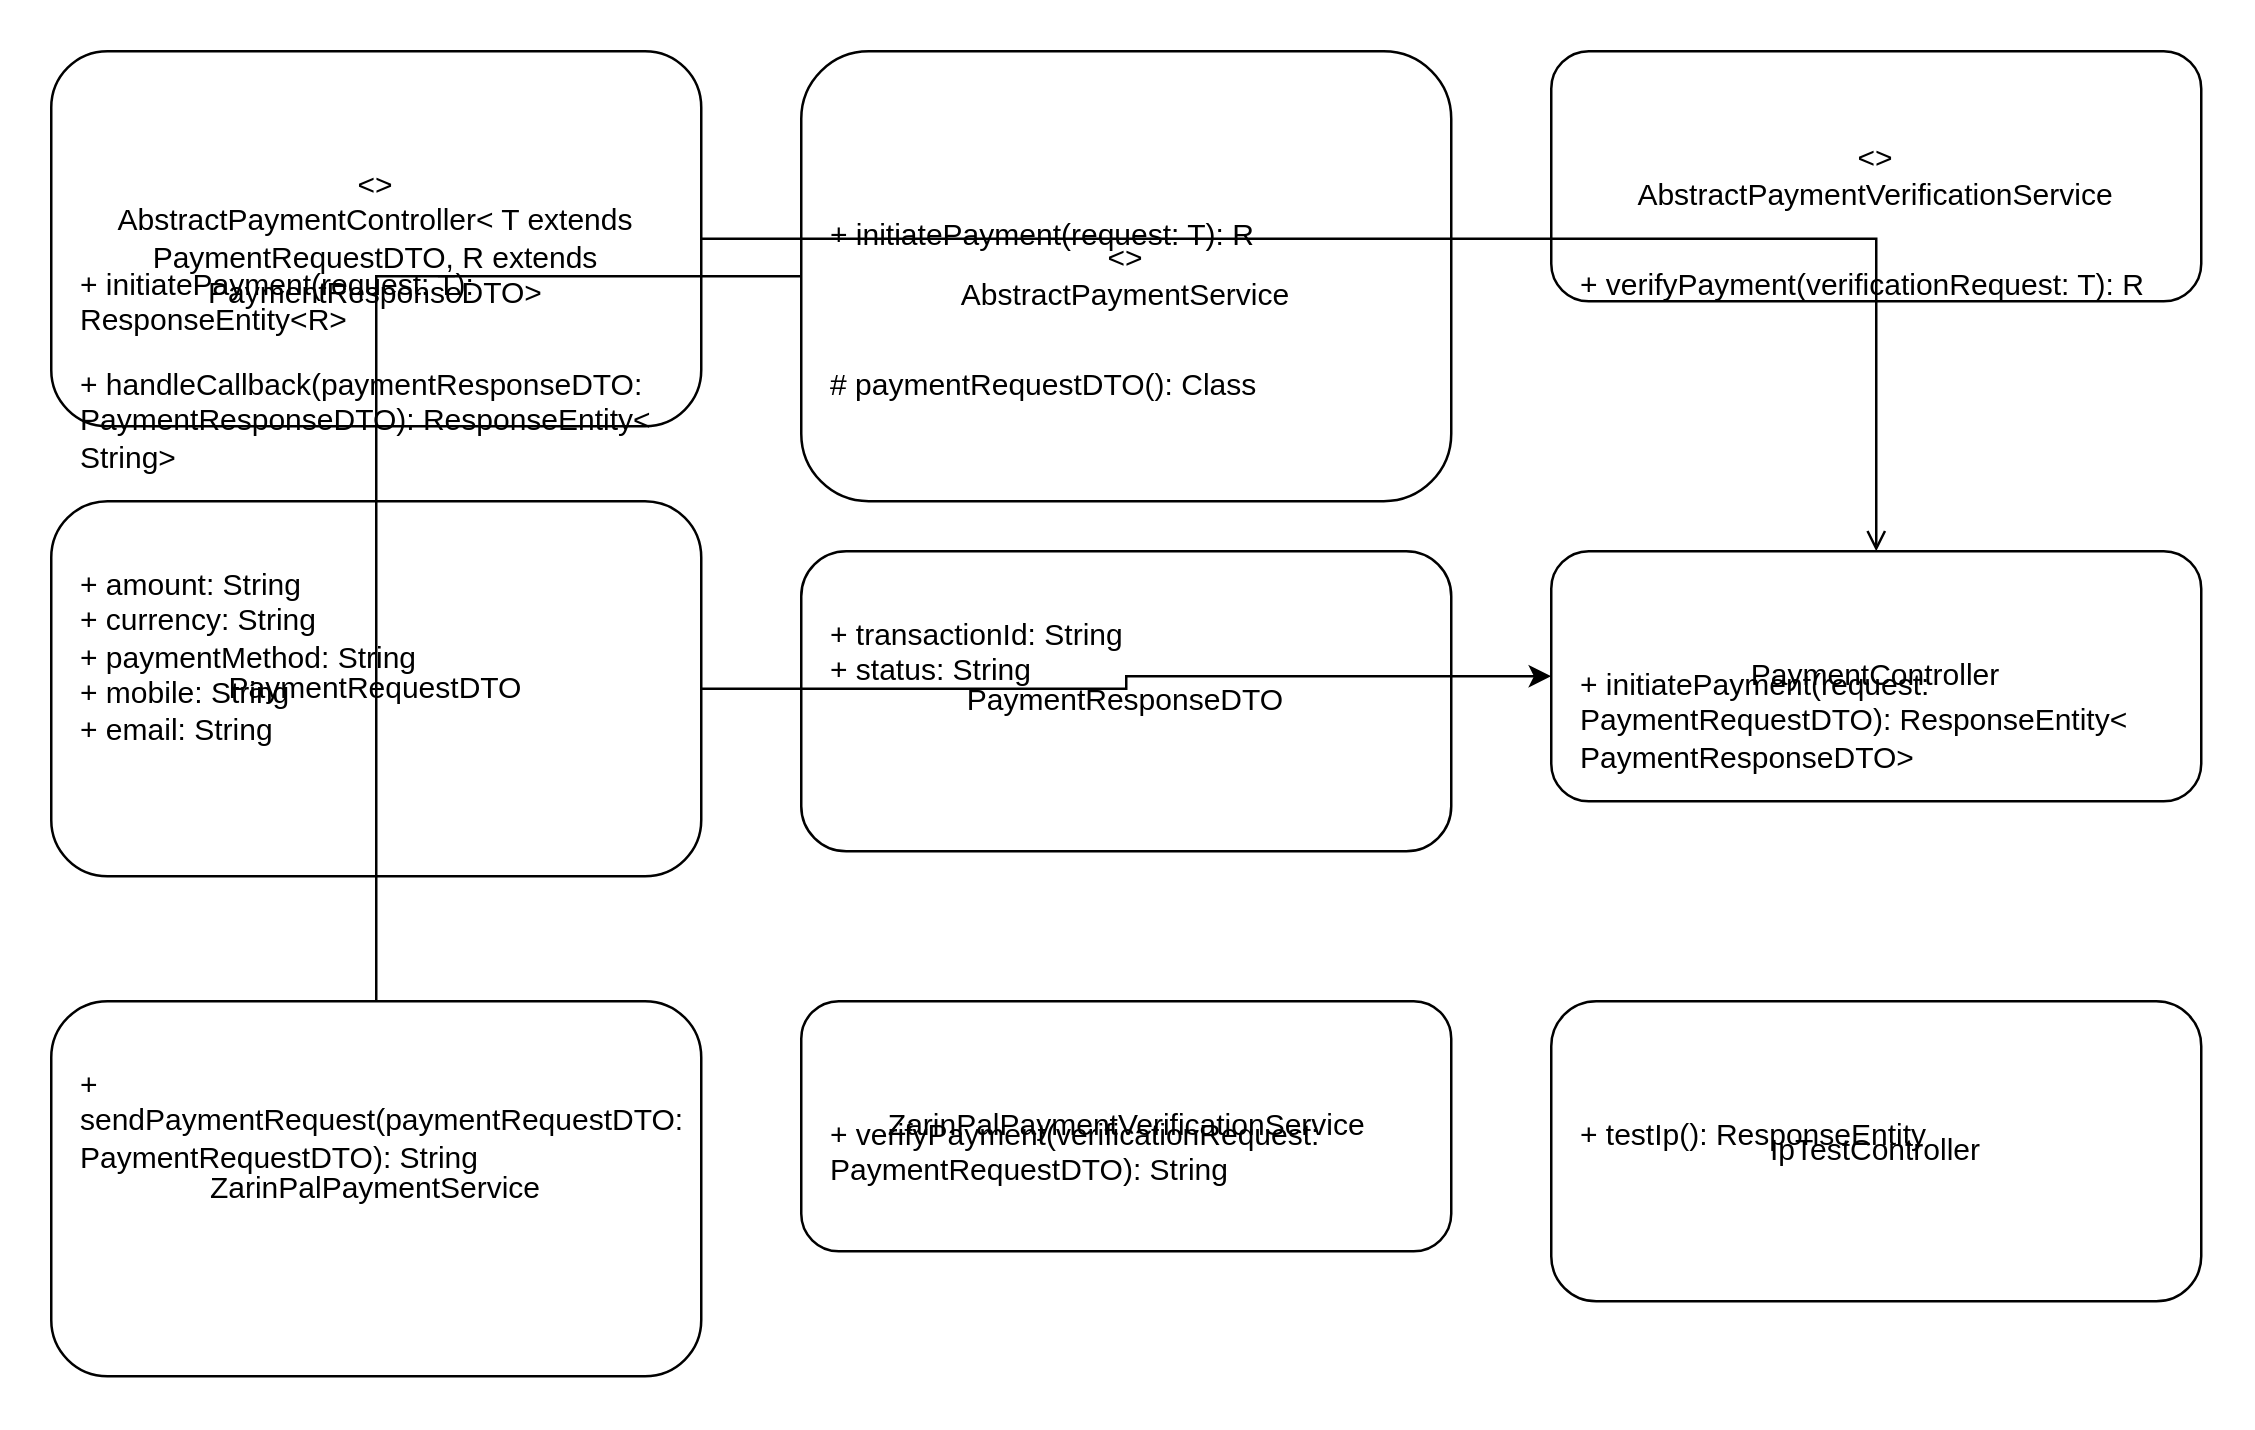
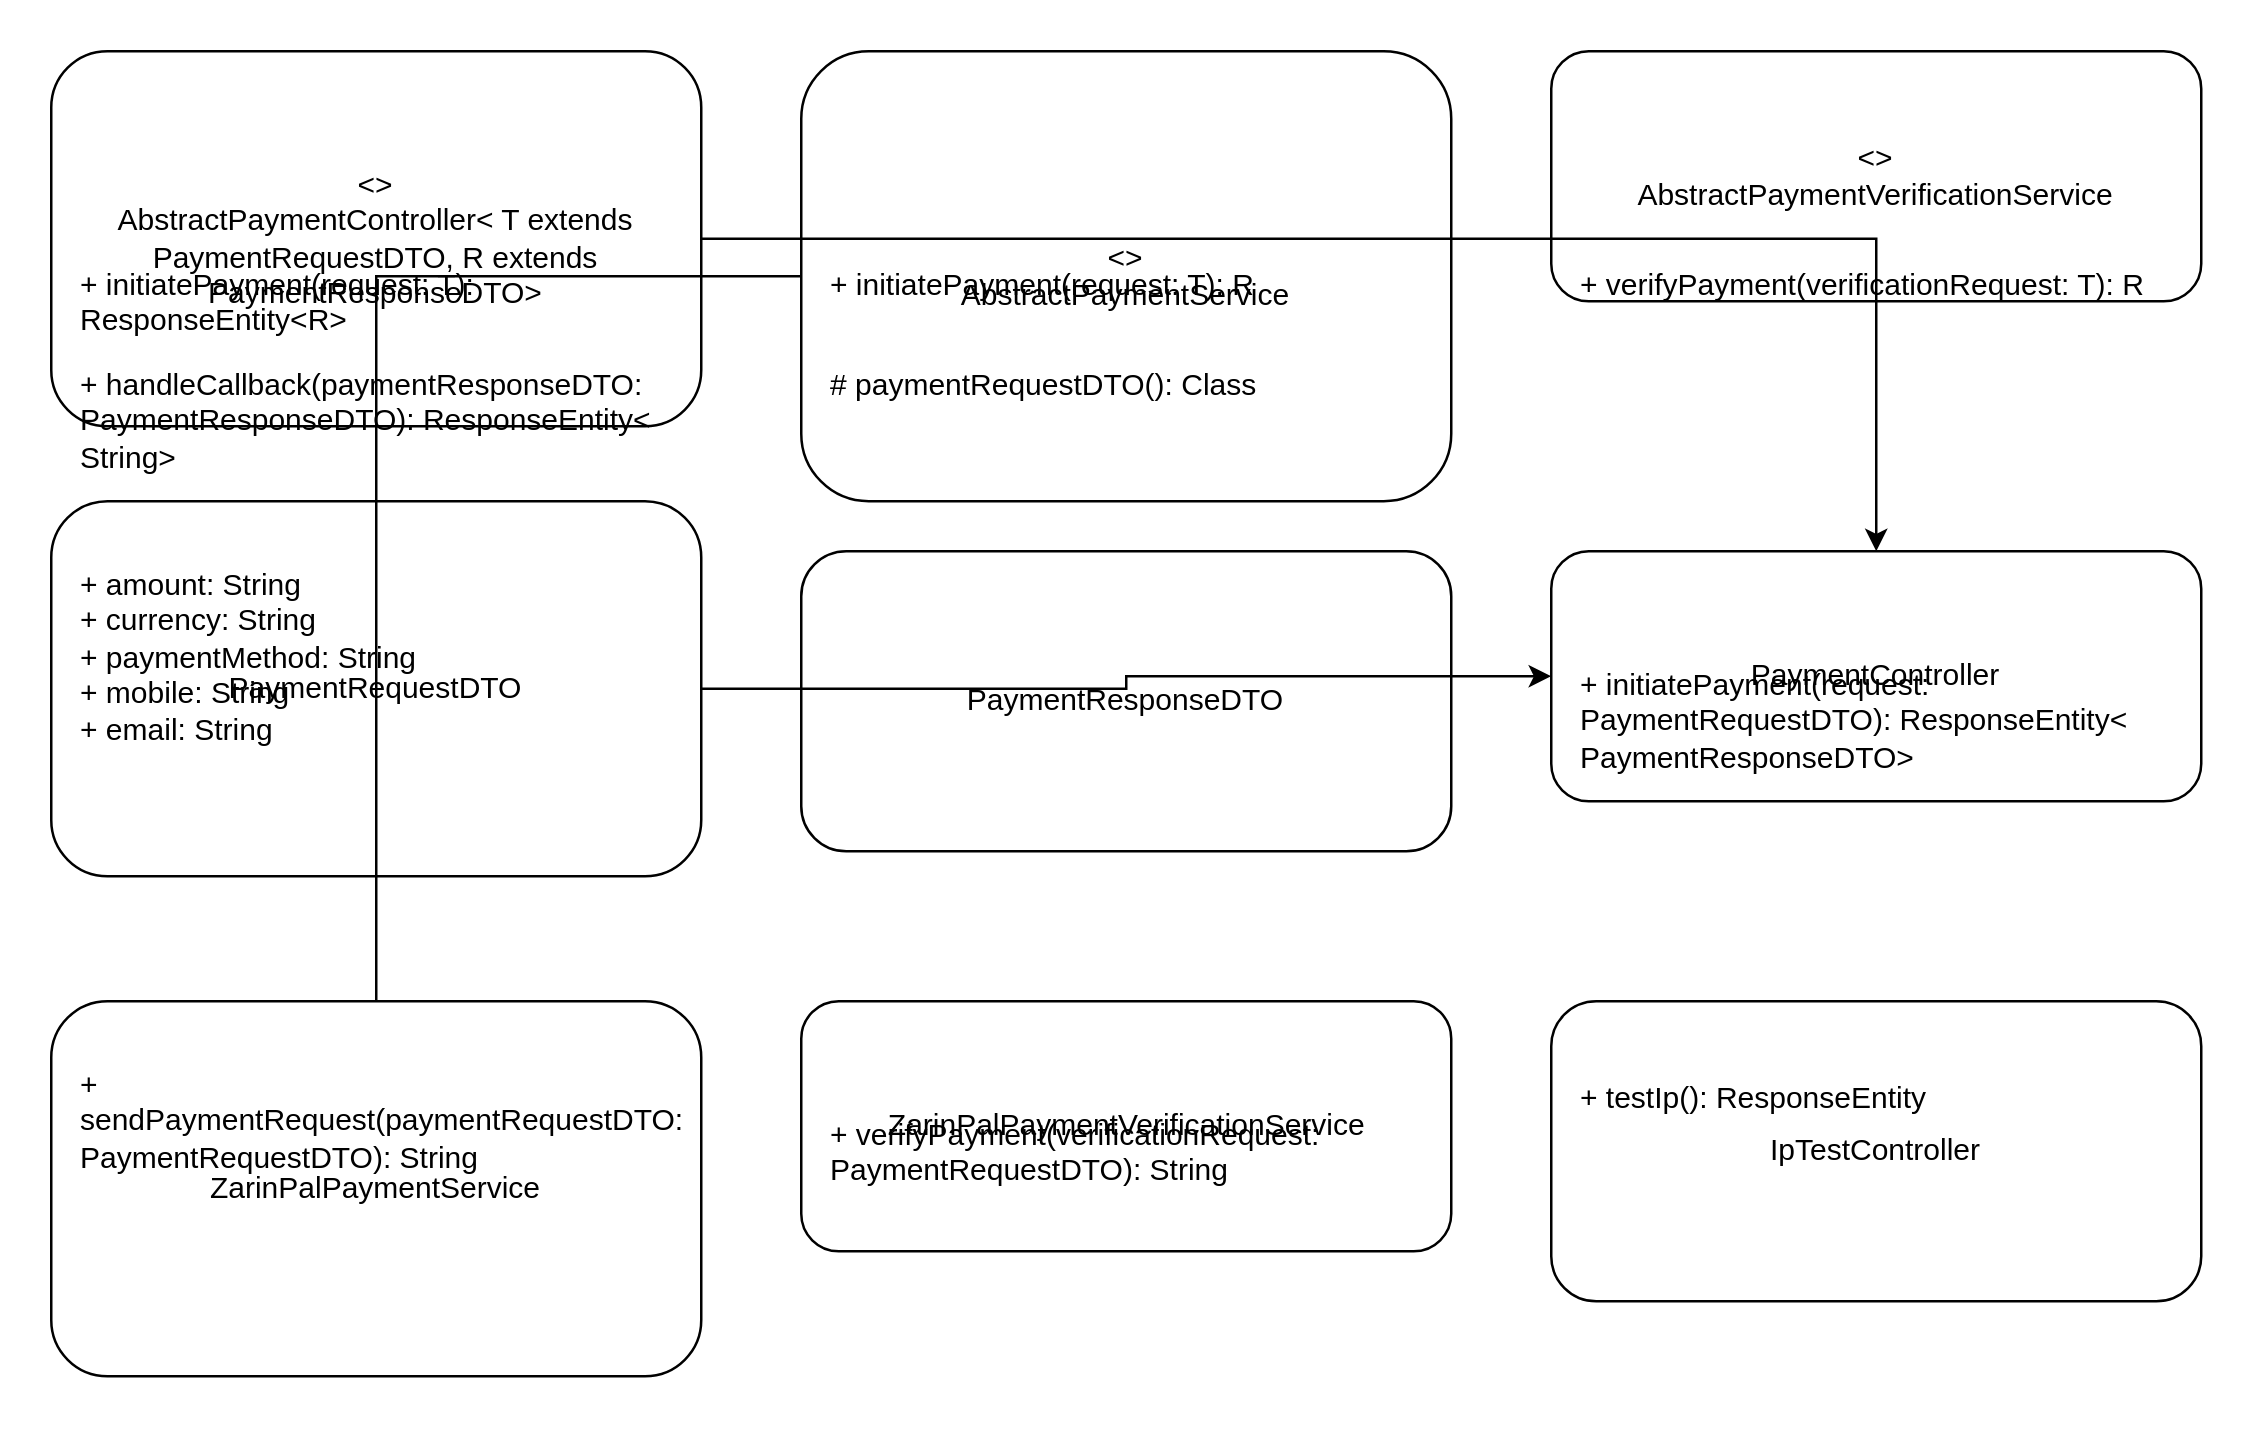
(1126, 251) -> (1126, 301)
(1876, 537) -> (1876, 533)
(1126, 676) -> none
(1876, 1151) -> (1876, 1114)
